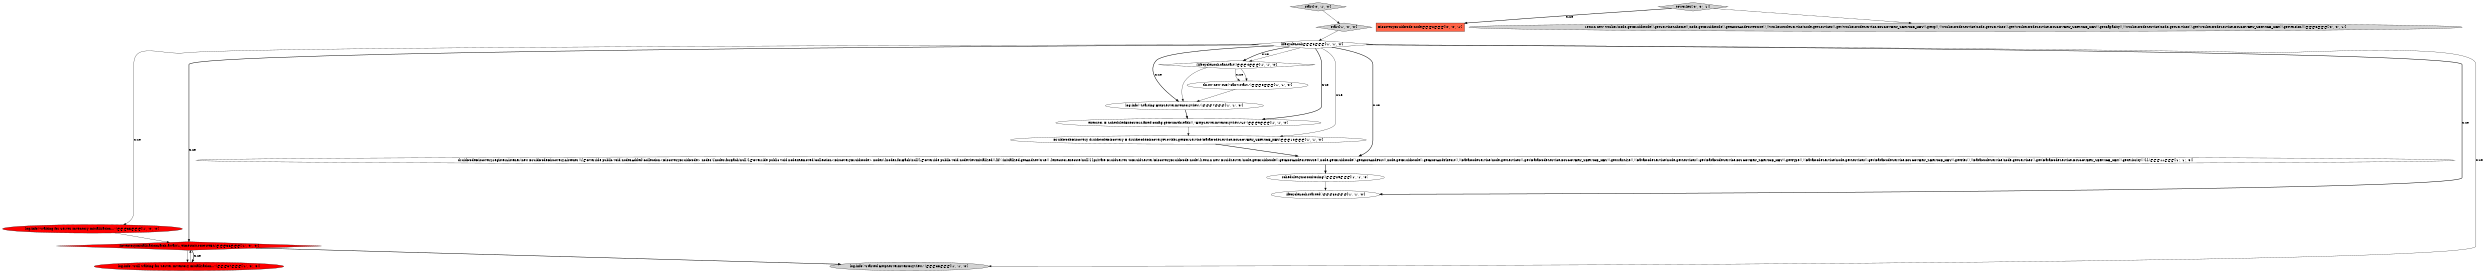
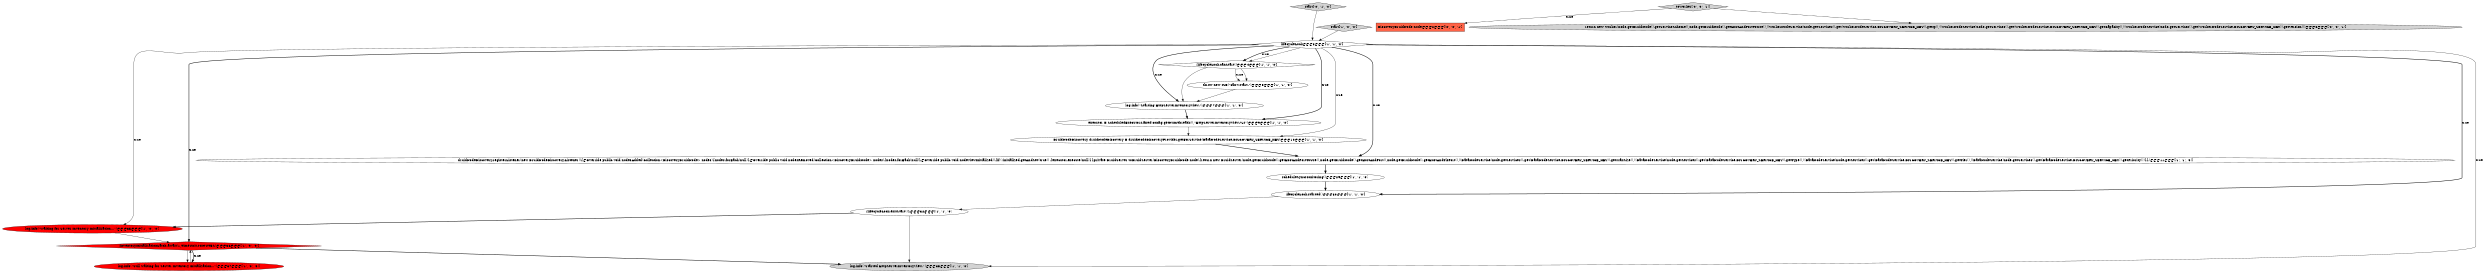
(1569, 15) -> (1569, 15)
(1330, 16) -> (1314, 24)
(1325, 185) -> (1325, 185)
none -> (909, 212)
